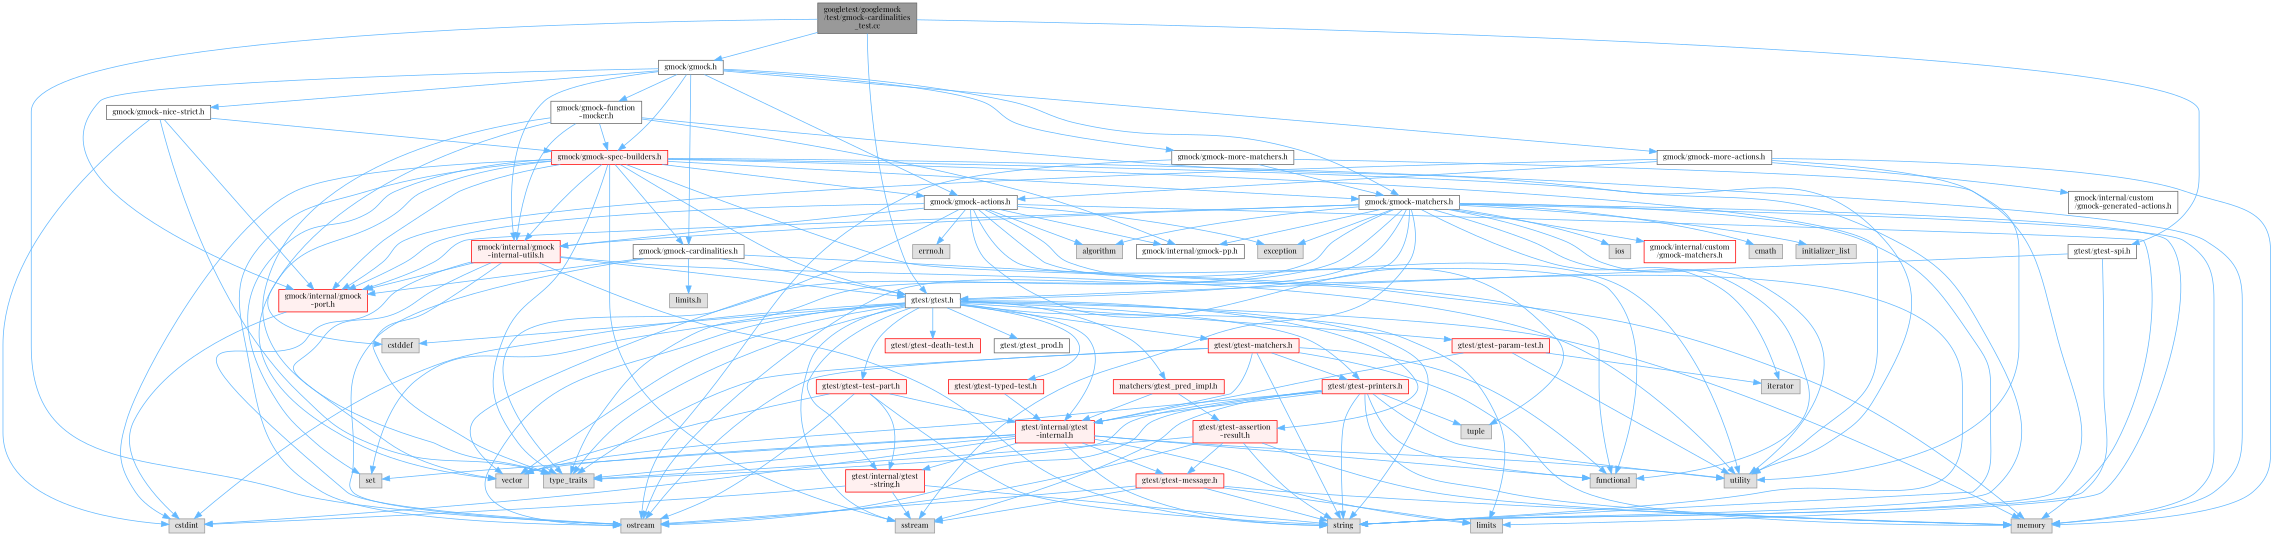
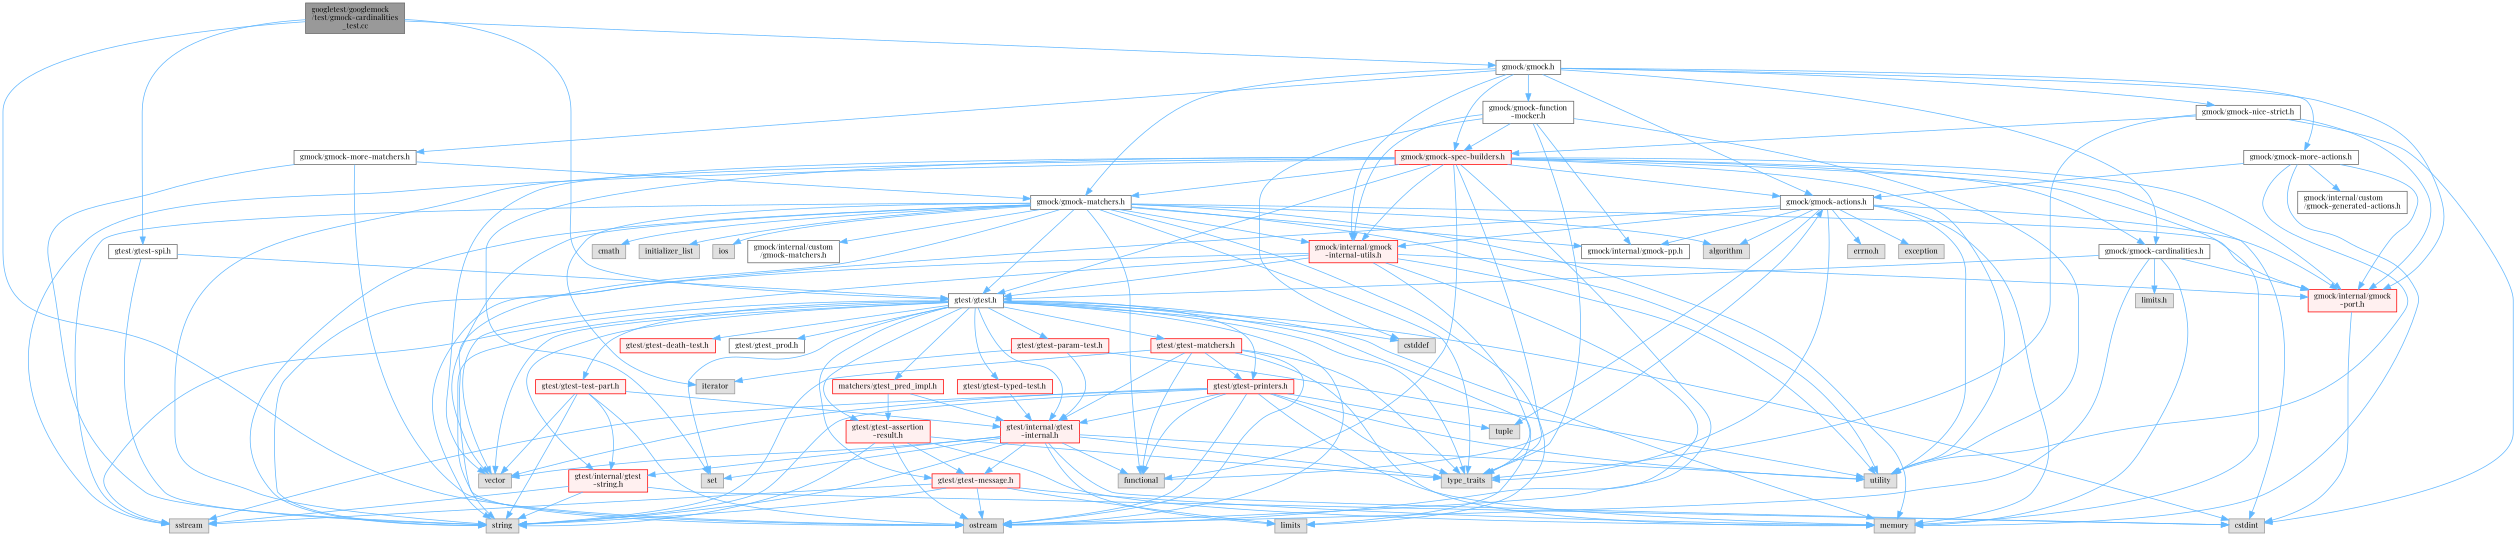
(1348, 226) -> none
(1690, 252) -> (794, 252)
(1457, 269) -> (1495, 452)
none -> (821, 376)
